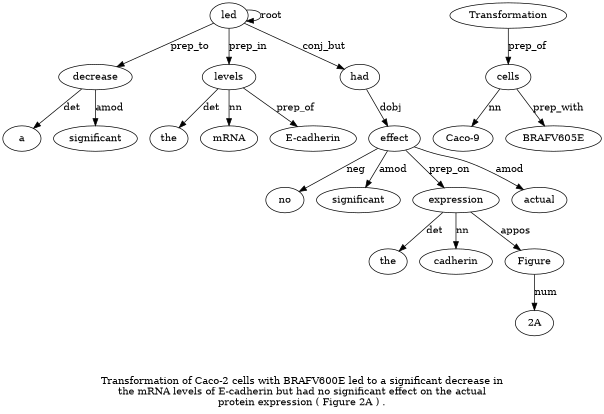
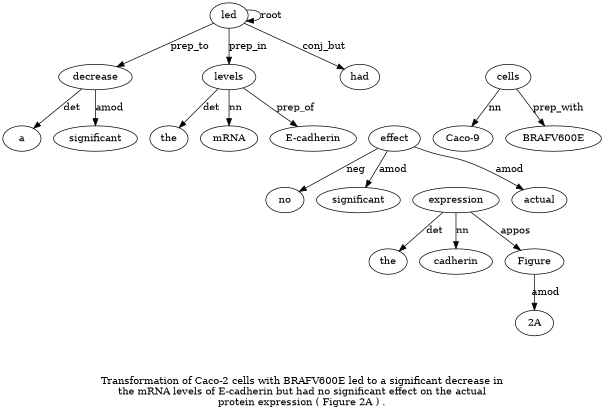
(508, 16) -> none
(375, 105) -> none
(554, 139) -> (554, 139)
(422, 166) -> none
(546, 292) -> (546, 292)
